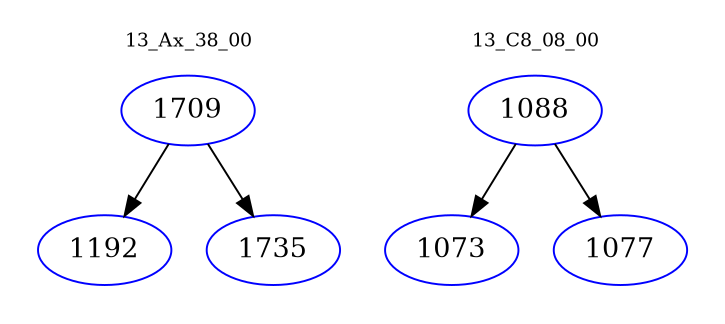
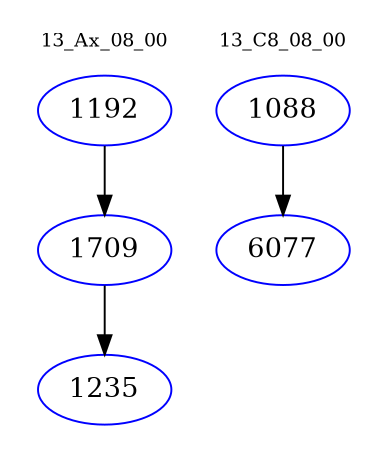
(189, 42) -> (105, 42)
(152, 172) -> (105, 171)
(273, 250) -> (105, 390)
(452, 250) -> none
(620, 250) -> (283, 250)
